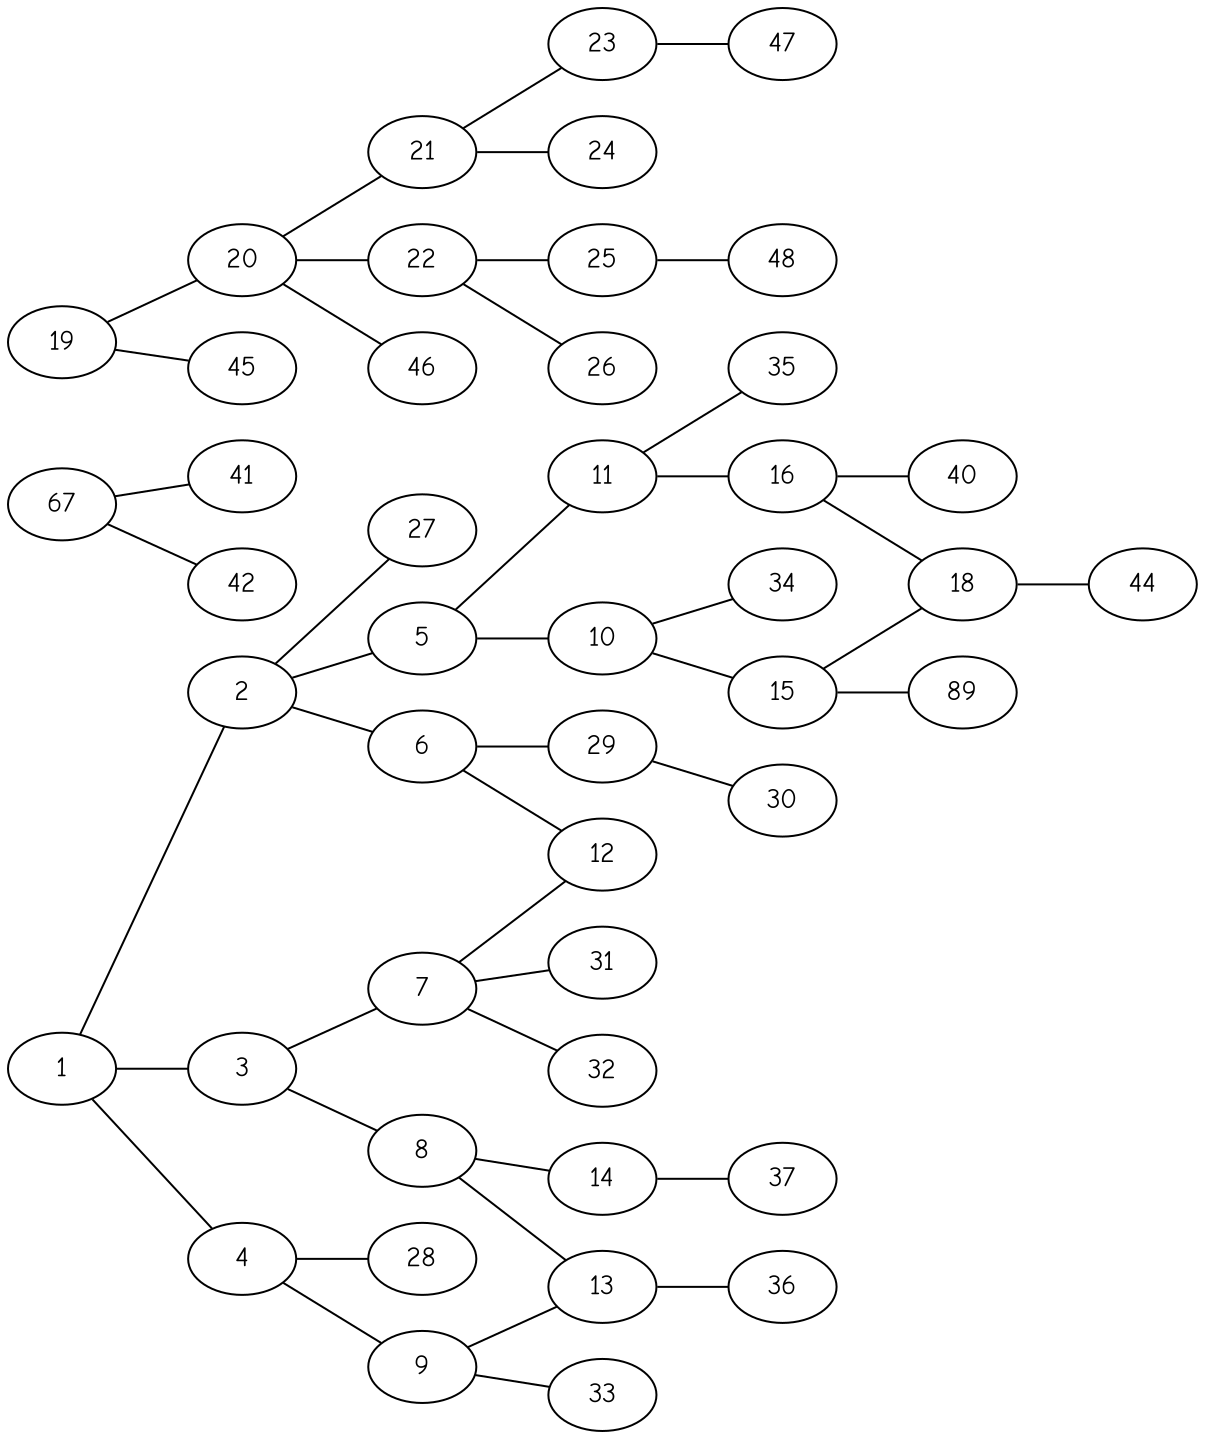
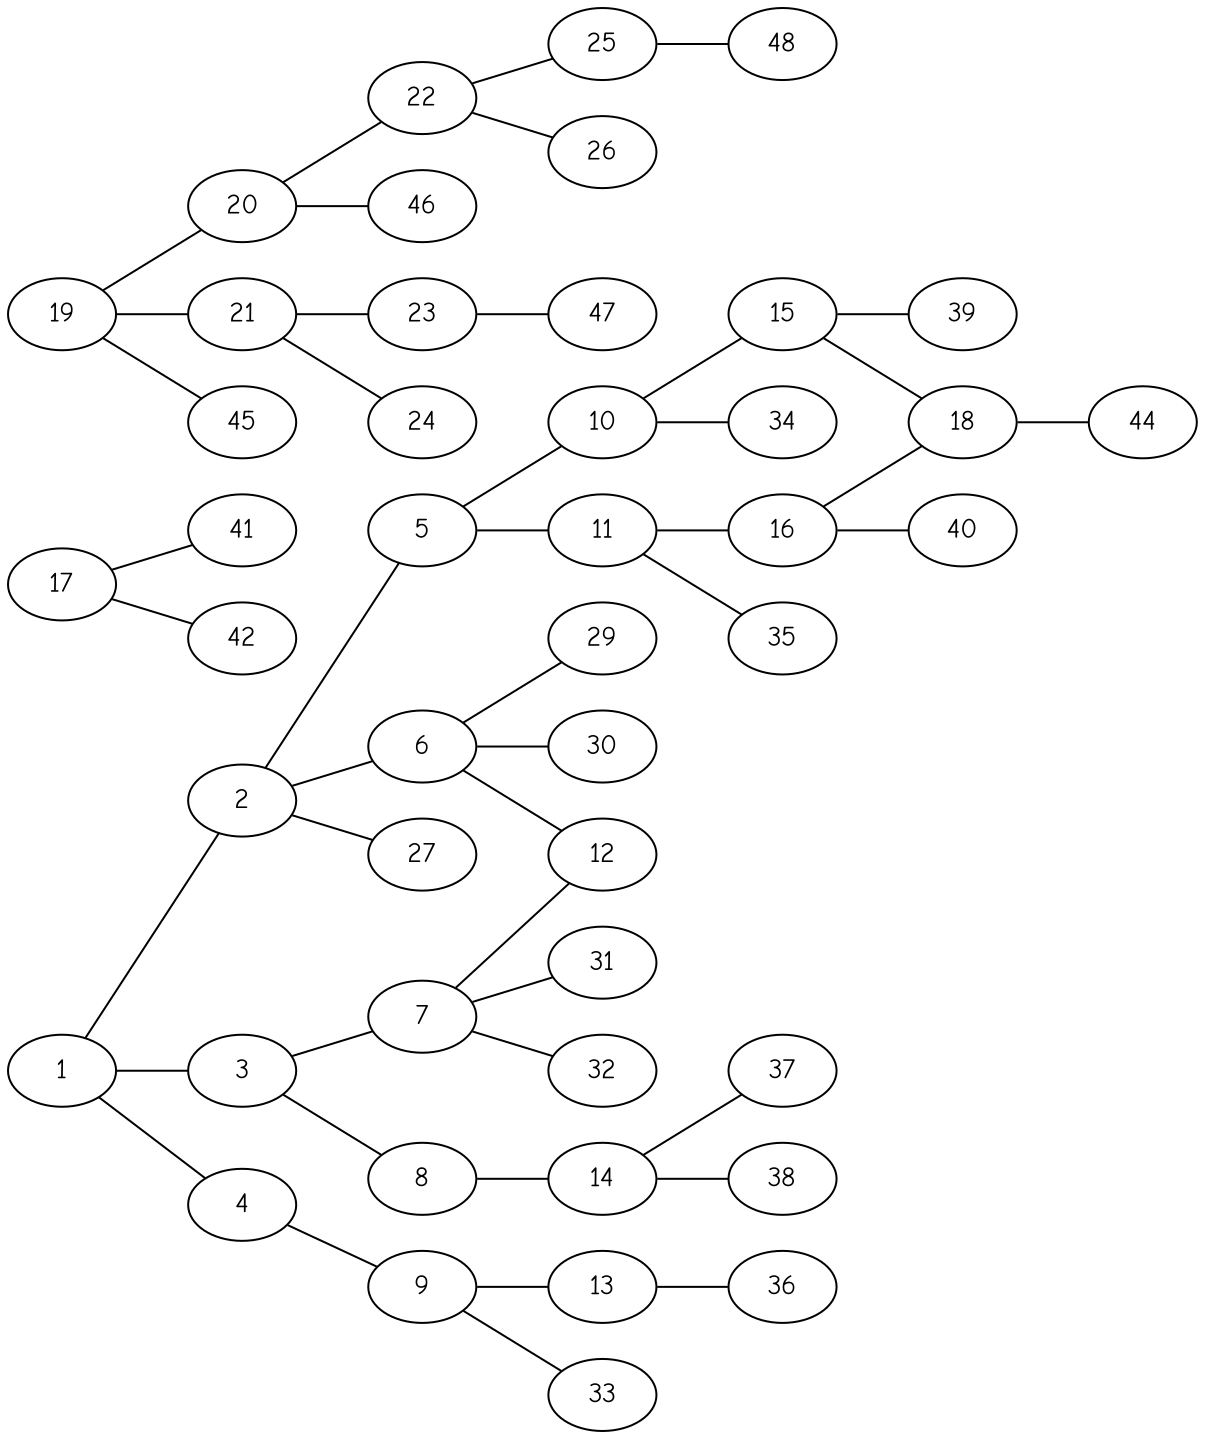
(332, 206) -> (152, 314)
(62, 504) -> (62, 584)
(963, 692) -> (963, 314)
(693, 774) -> (513, 747)
none -> (783, 1179)
(512, 1219) -> none
(422, 1259) -> none
